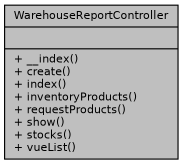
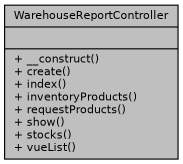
(47, 59) -> (57, 59)
